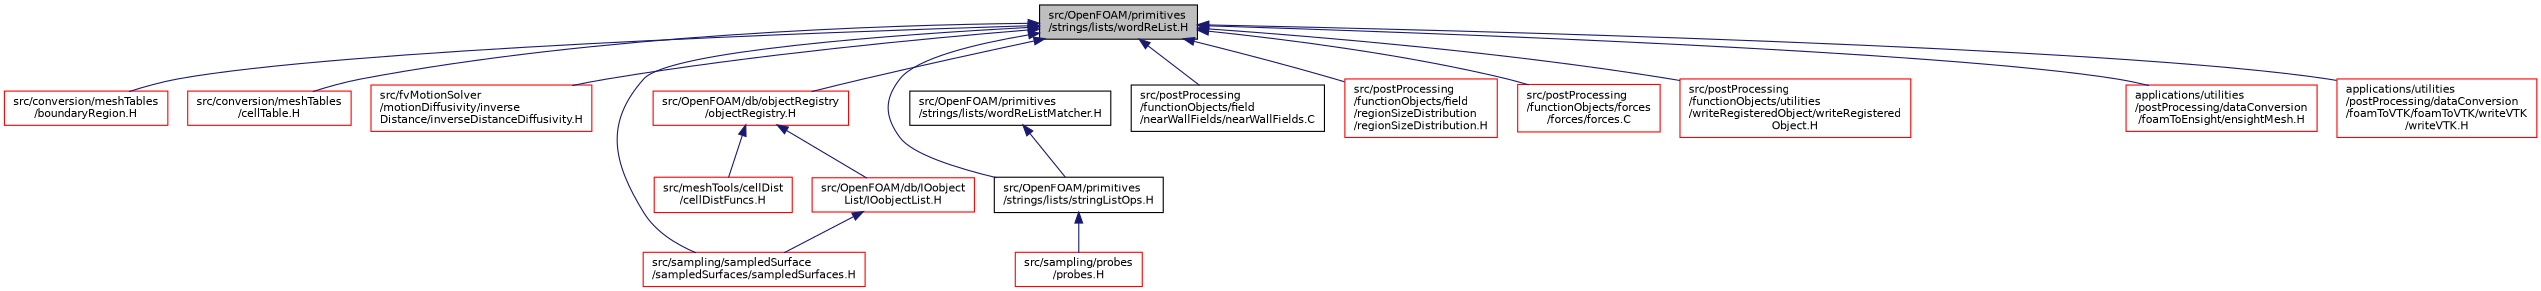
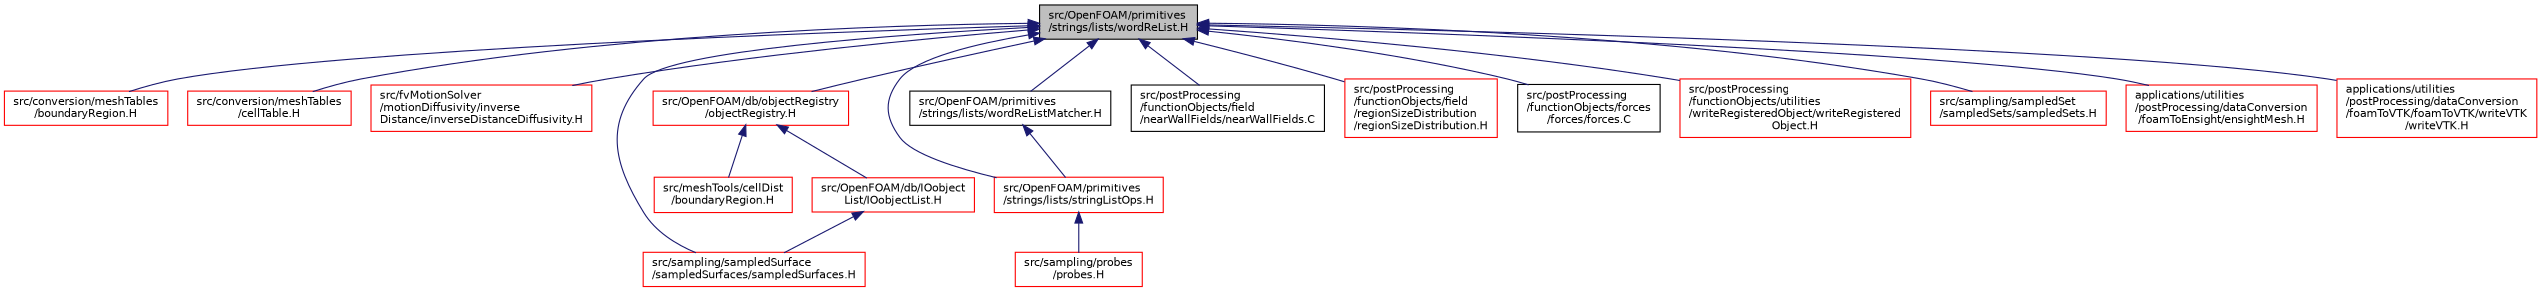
none -> (1060, 69)
(1589, 108) -> (1589, 108)
none -> (2018, 108)
(723, 195) -> (723, 195)
(1079, 195) -> (1079, 195)
